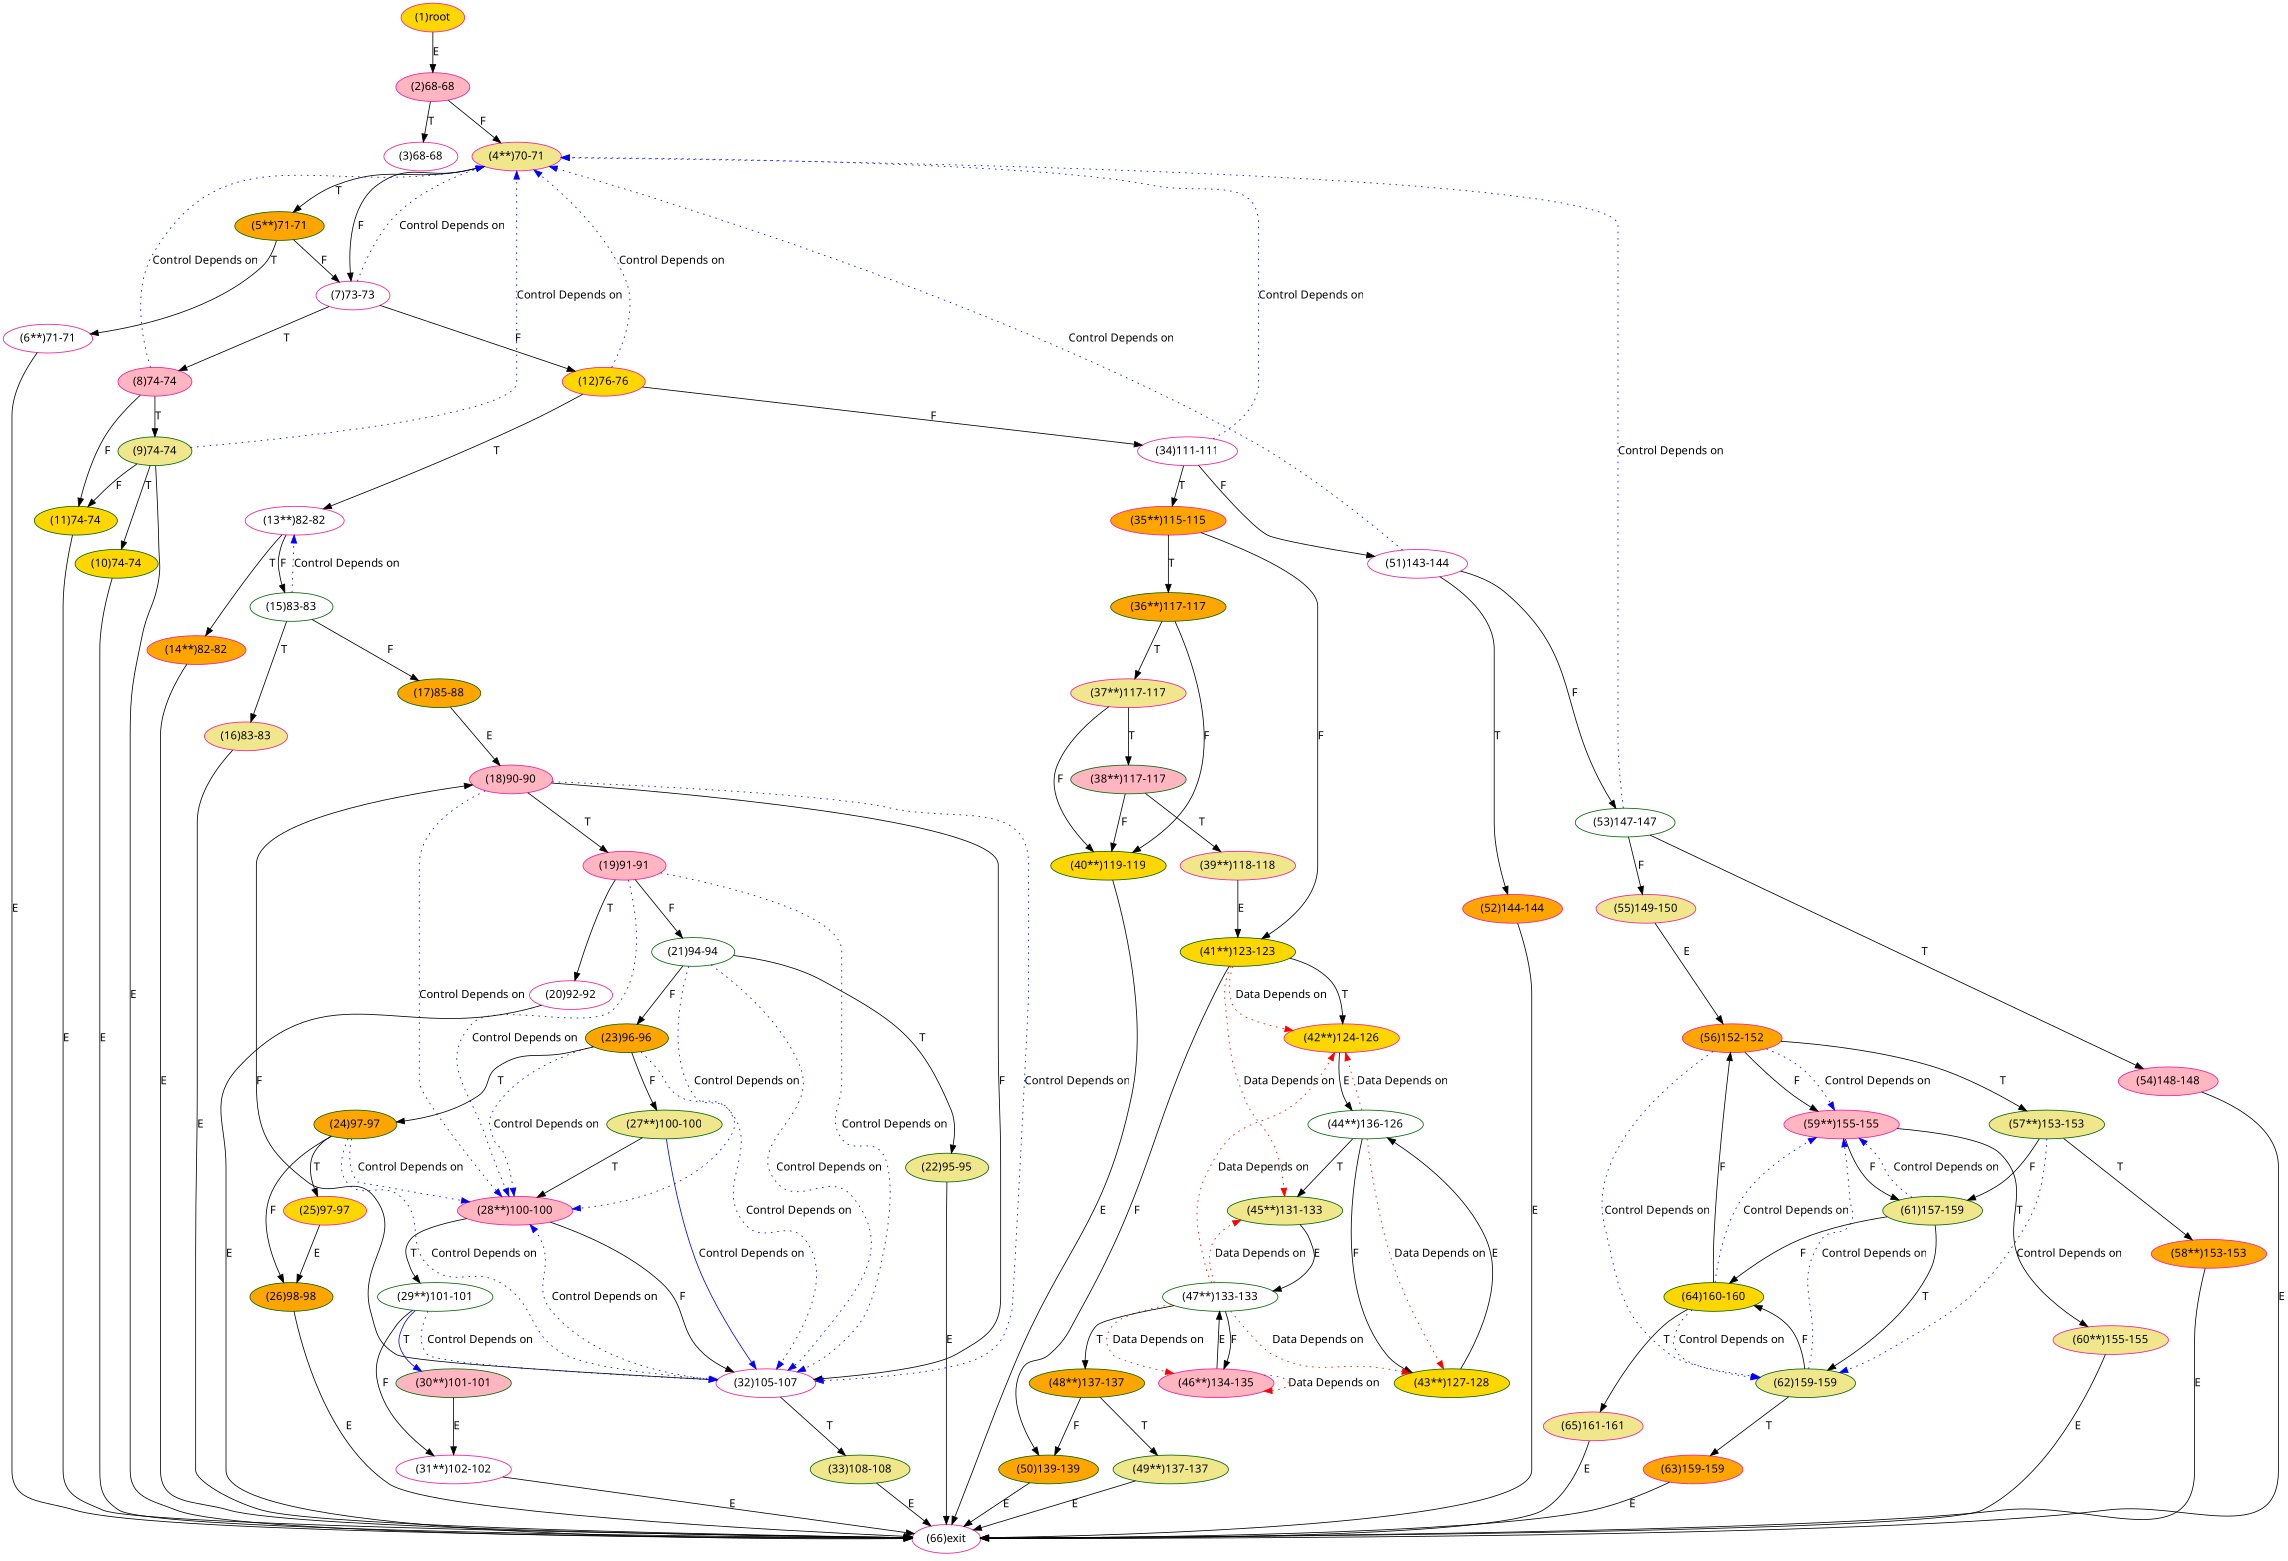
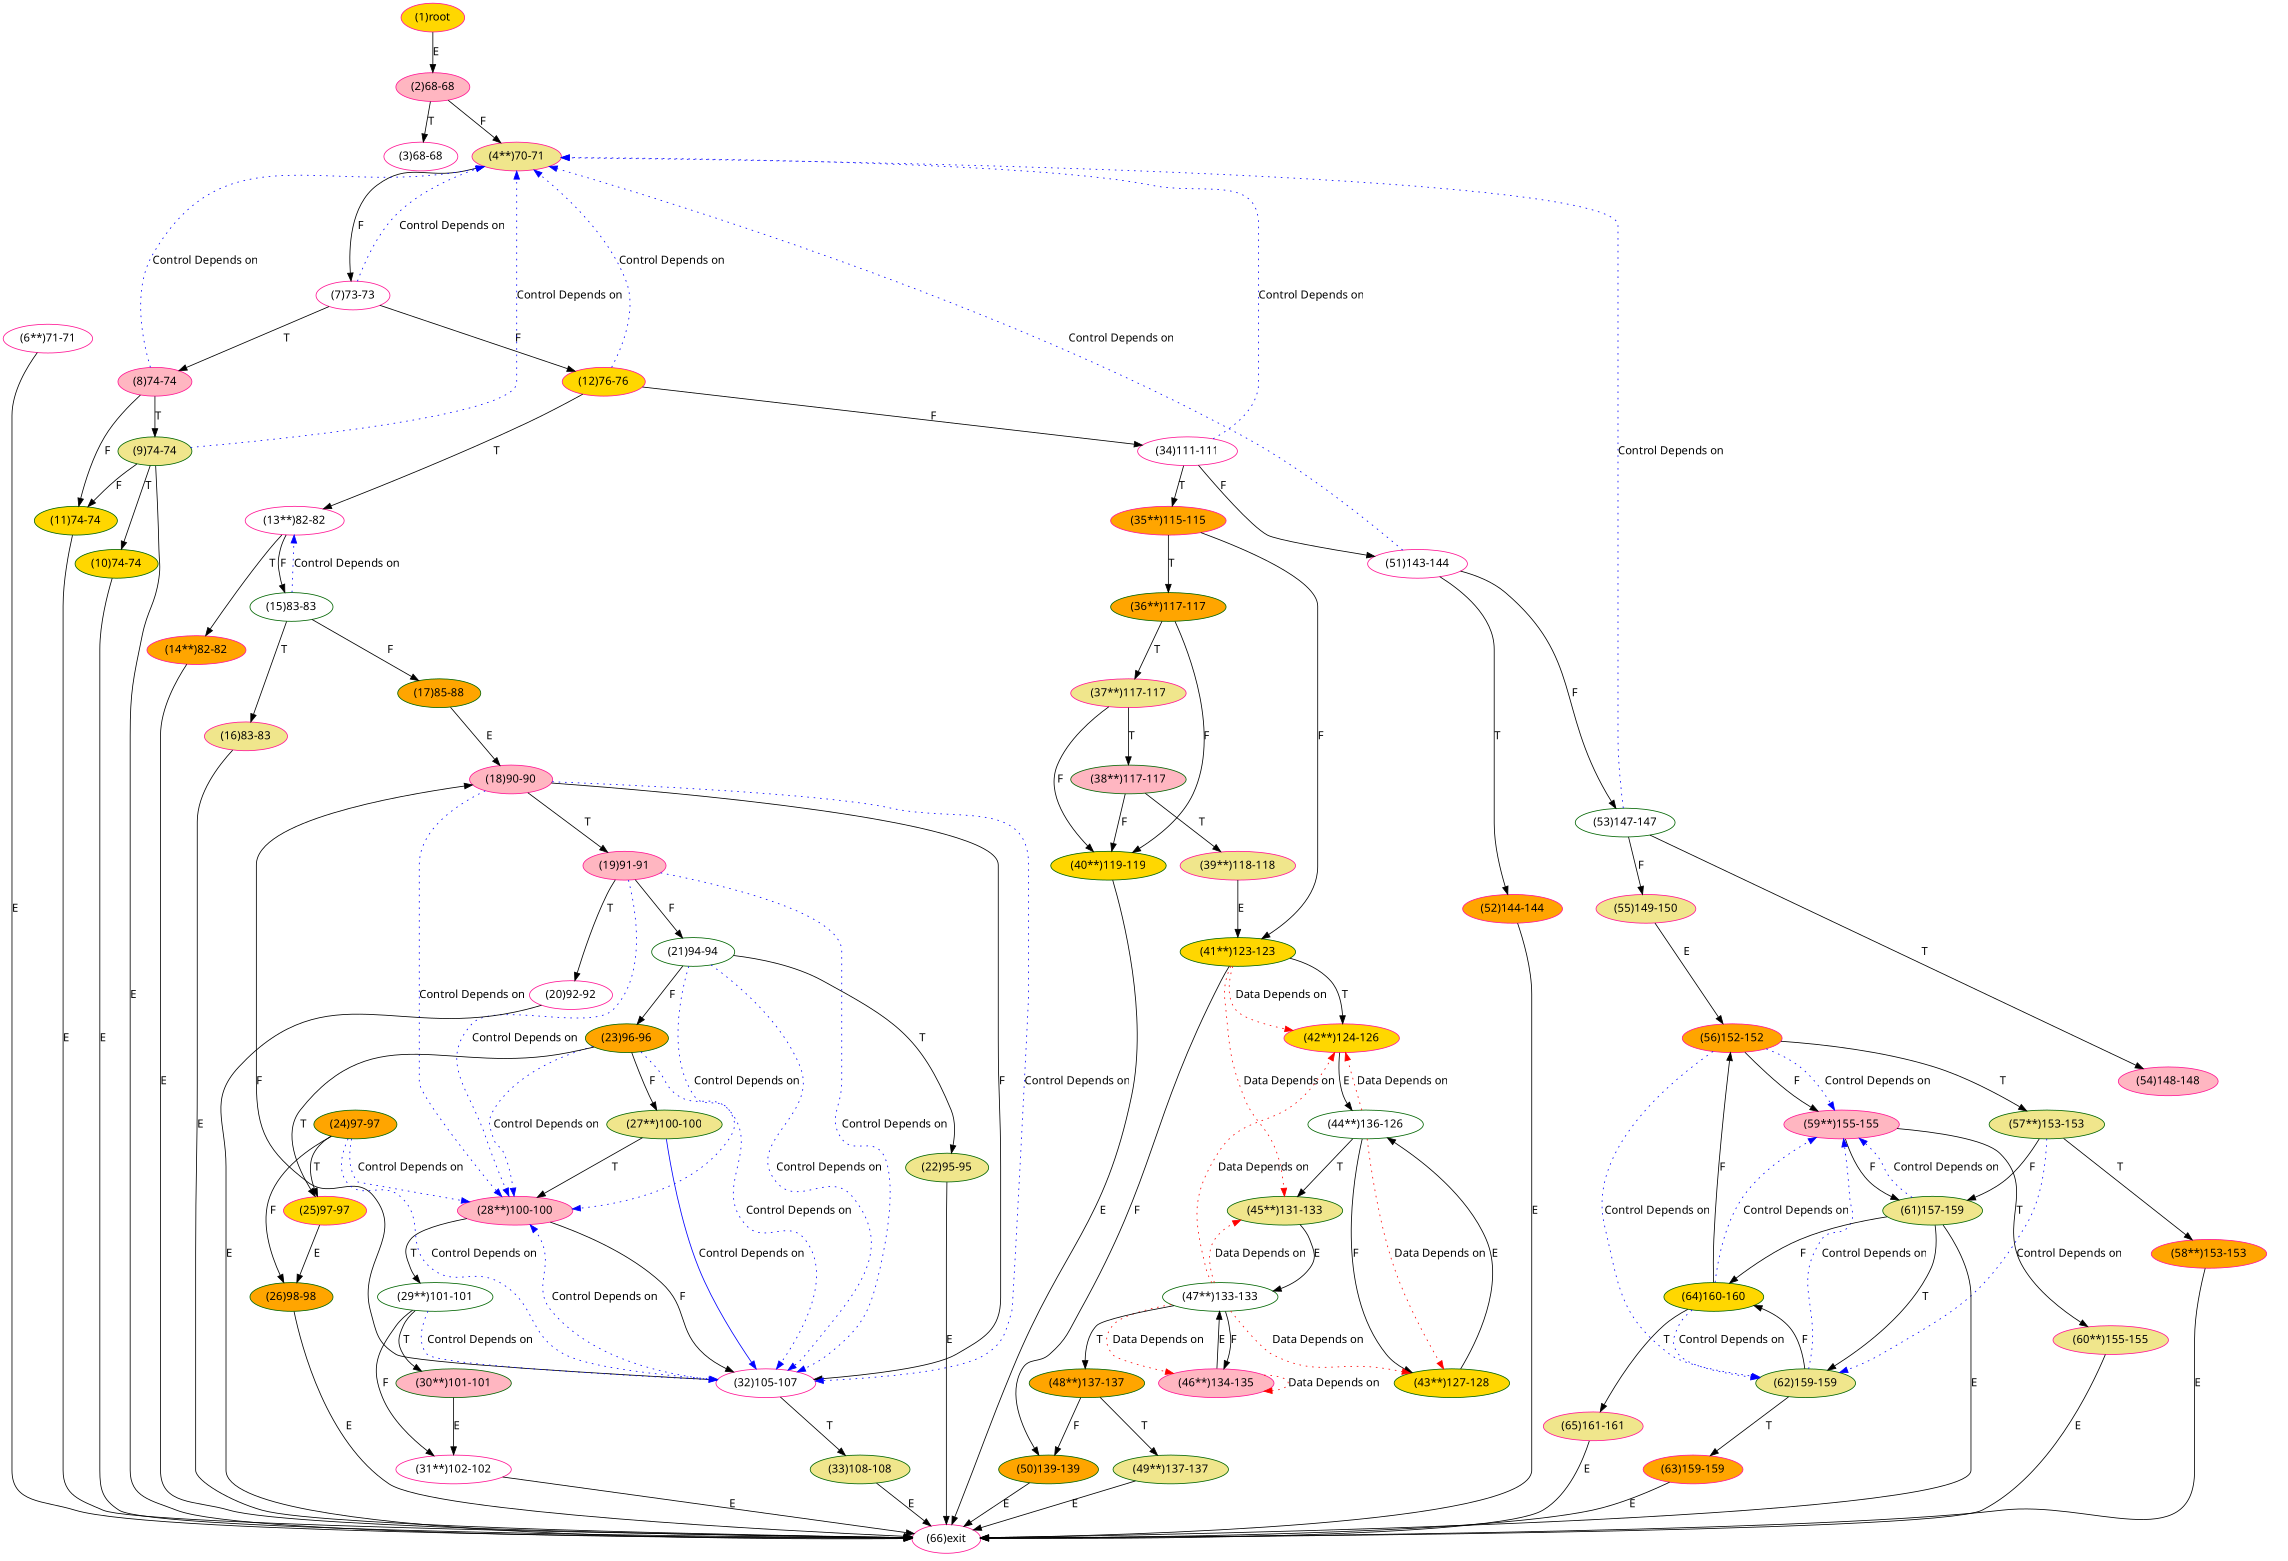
(280, 226) -> none
(492, 1072) -> (396, 1056)
(399, 1339) -> (399, 1339)
(1943, 1522) -> (1609, 1519)
